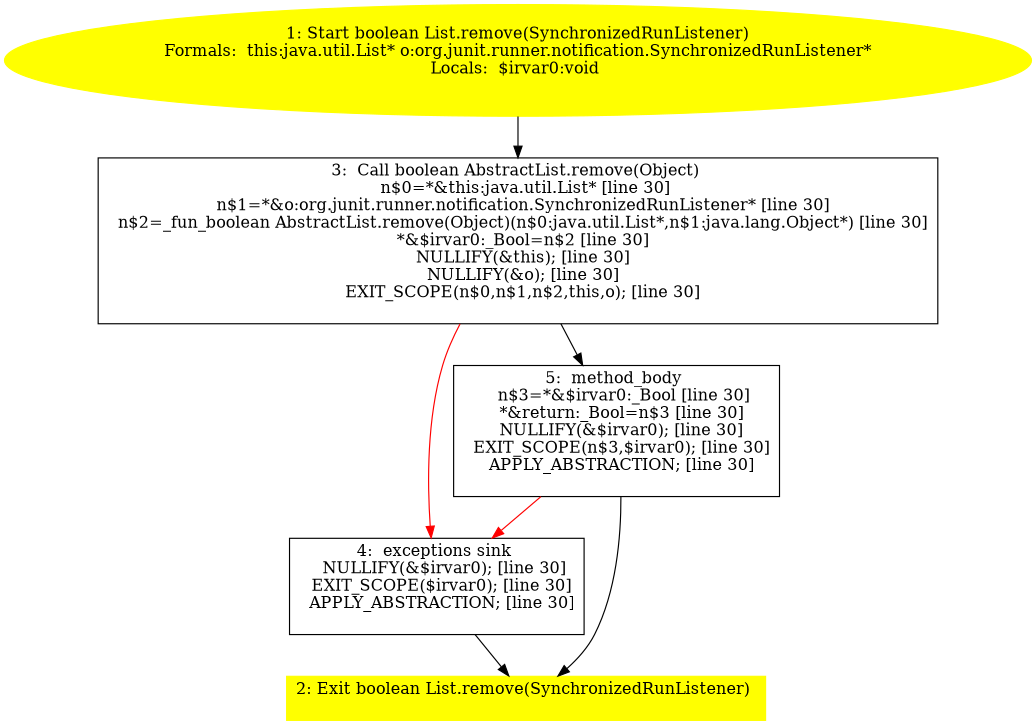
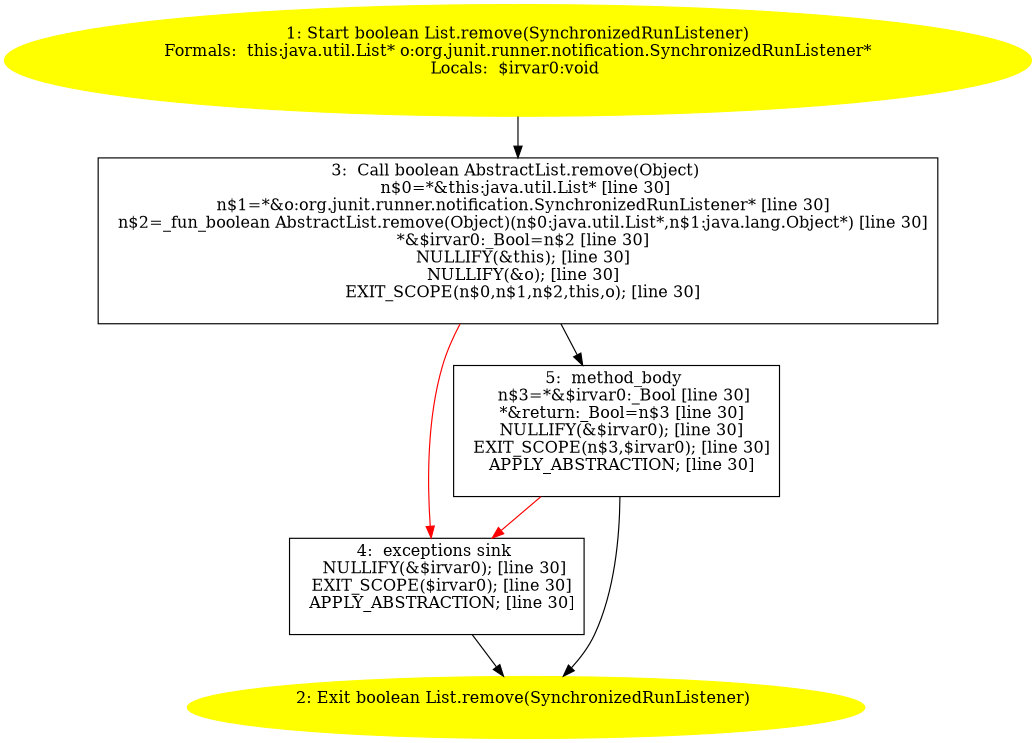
(526, 698) -> (526, 707)
